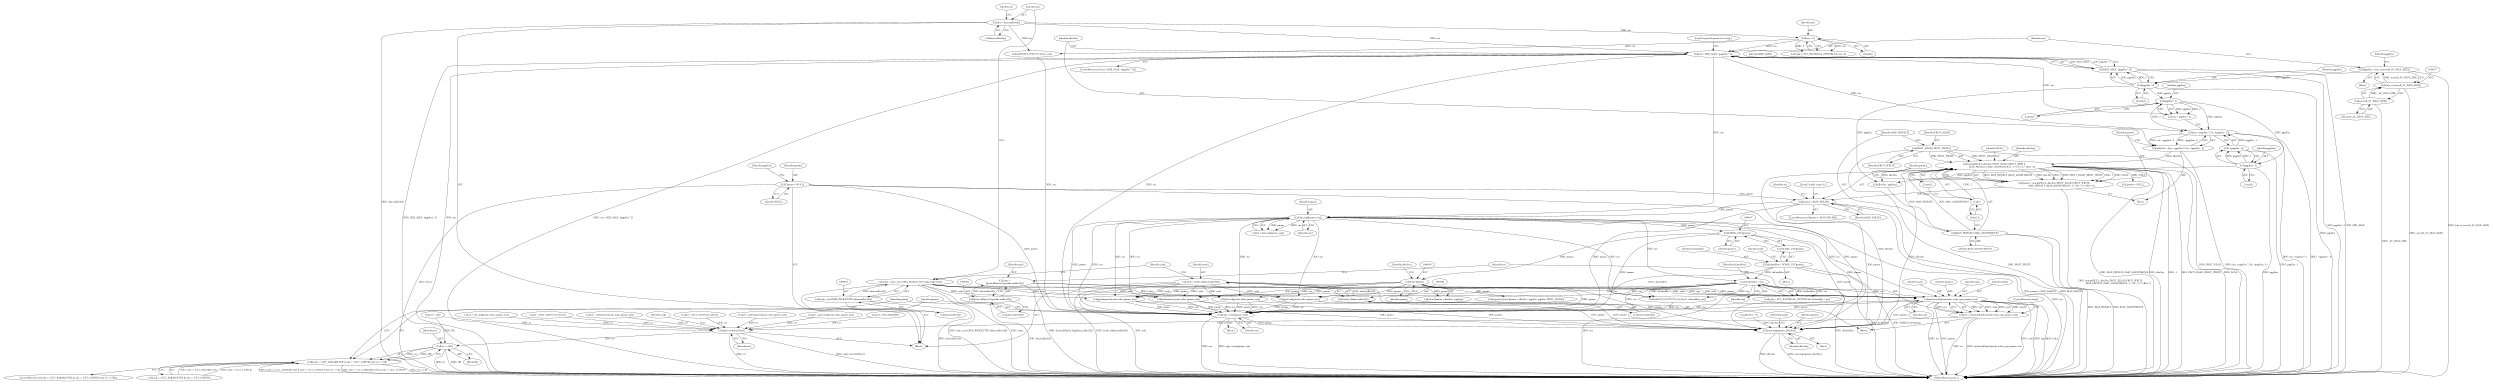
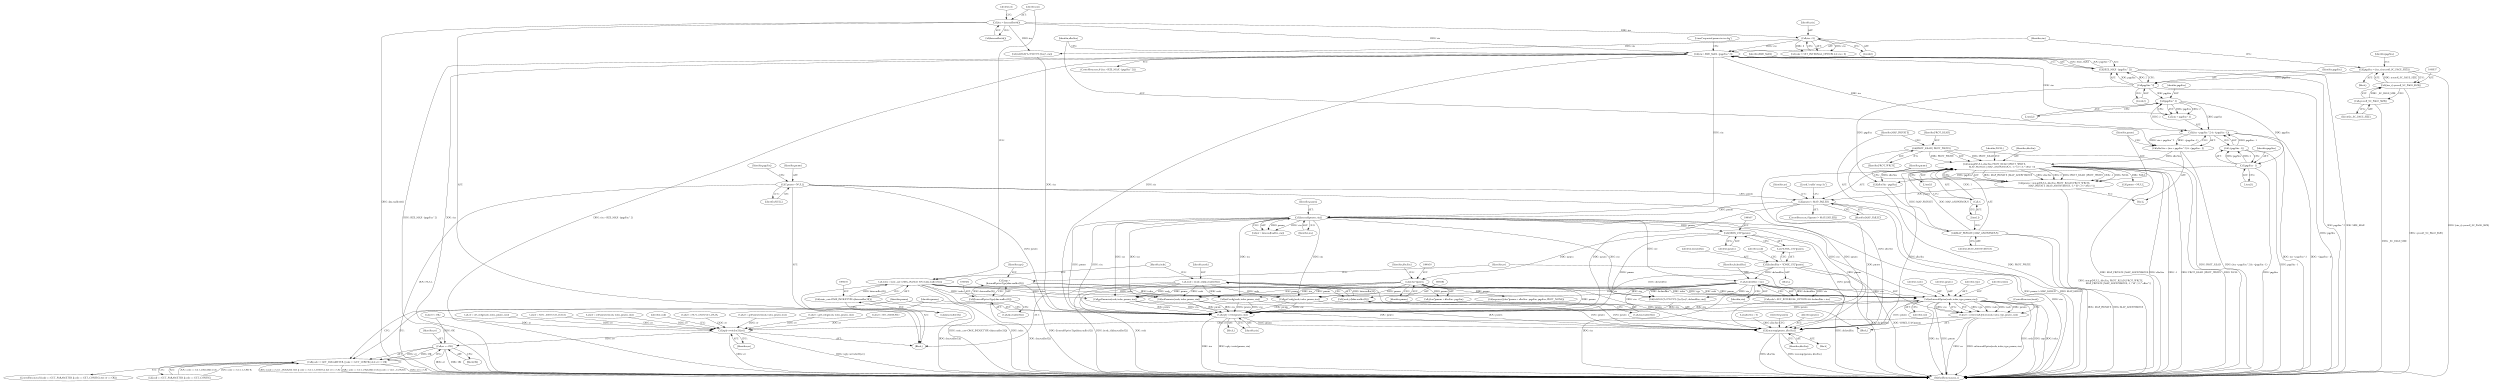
(1268, 233) -> (1268, 233)
